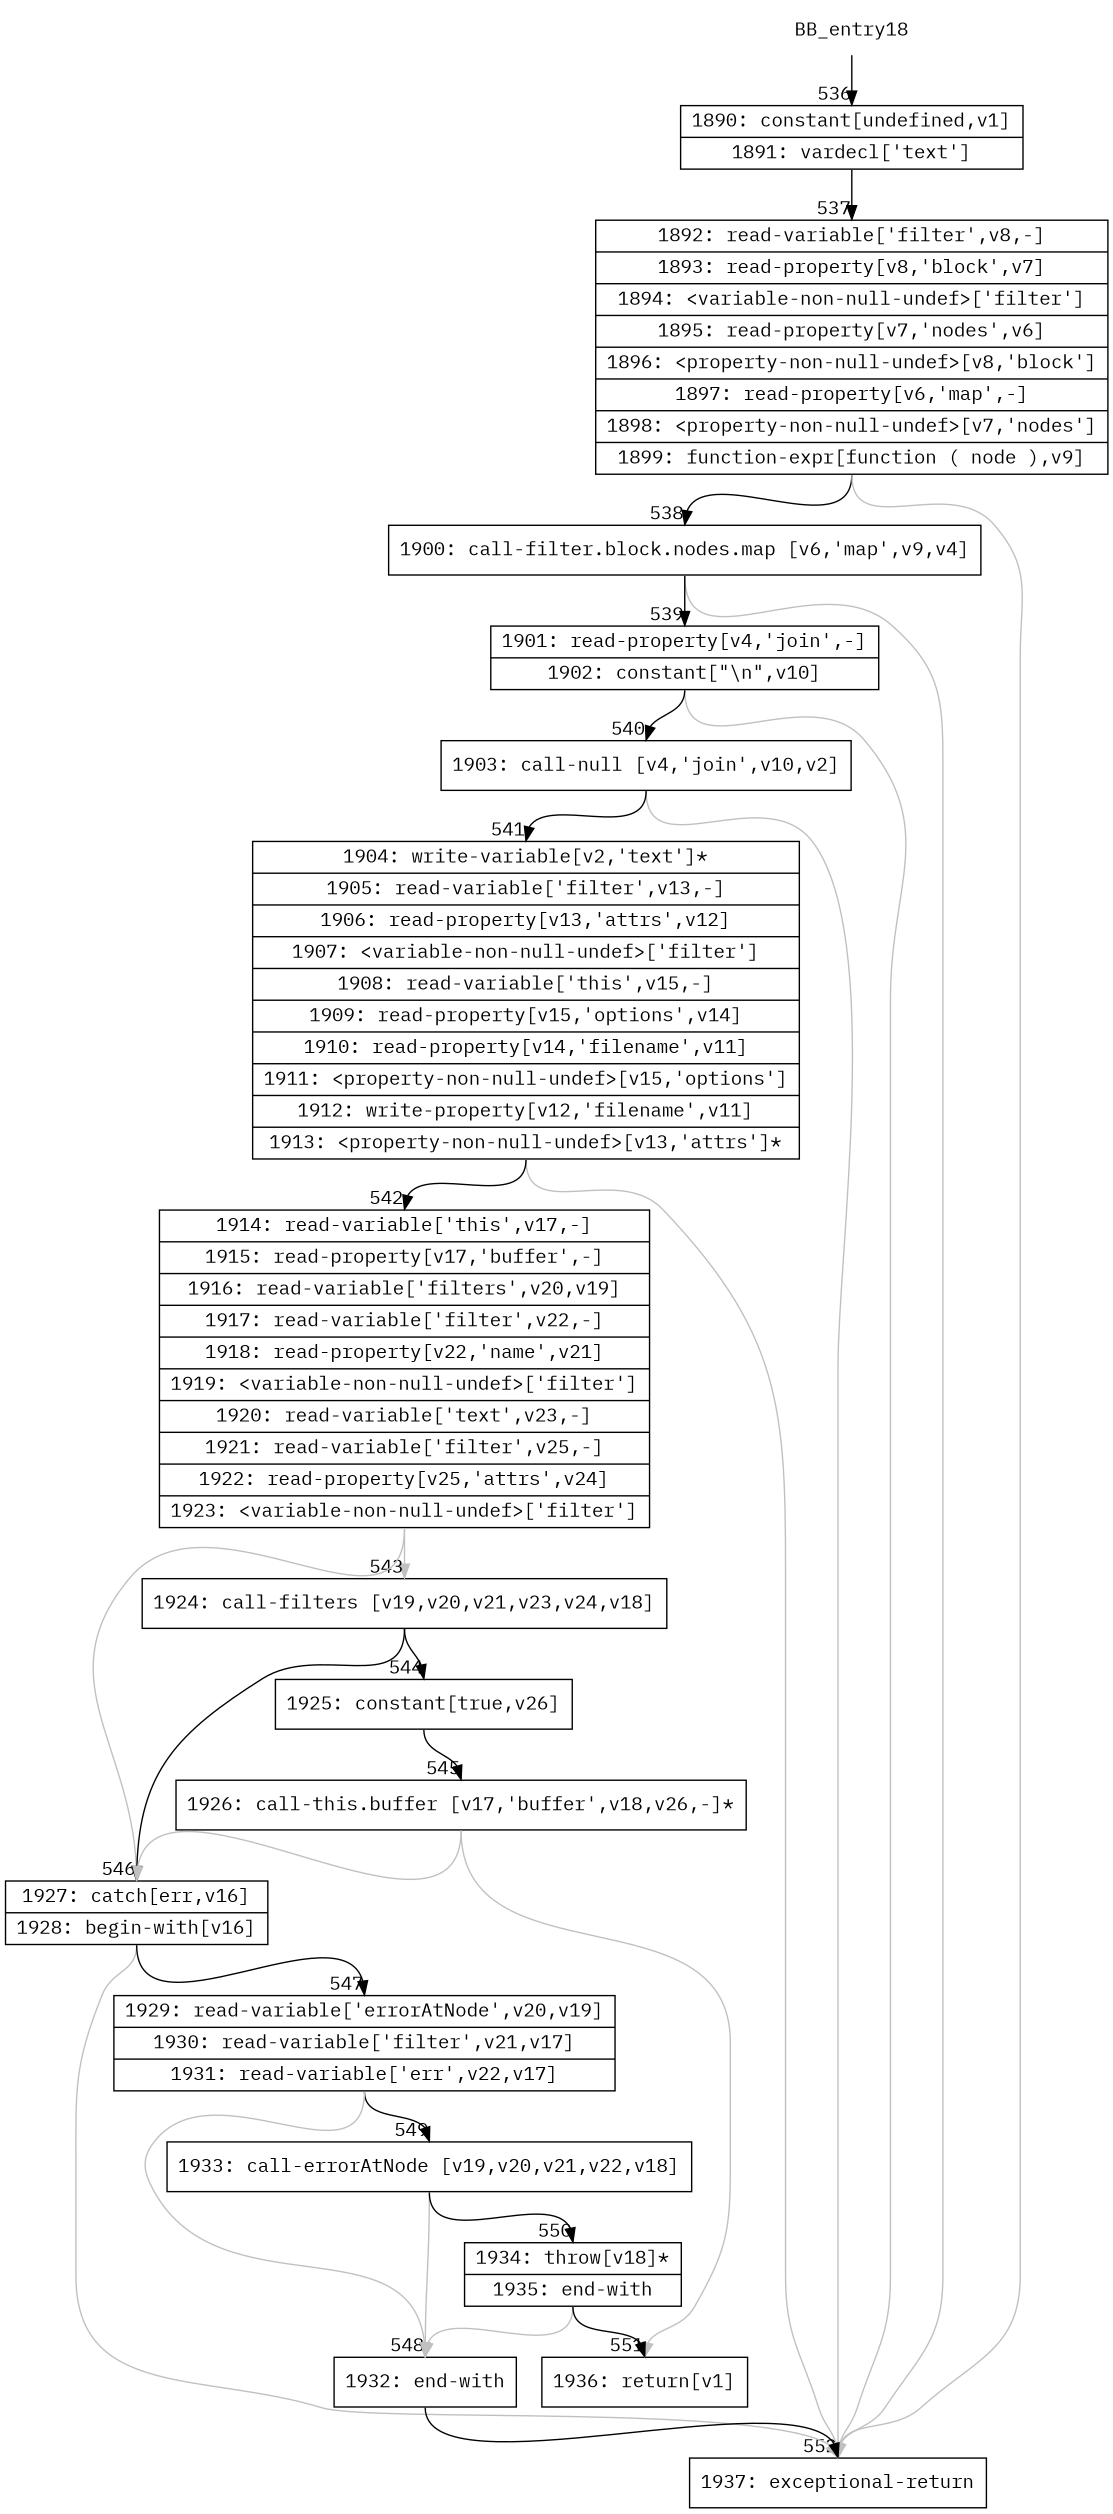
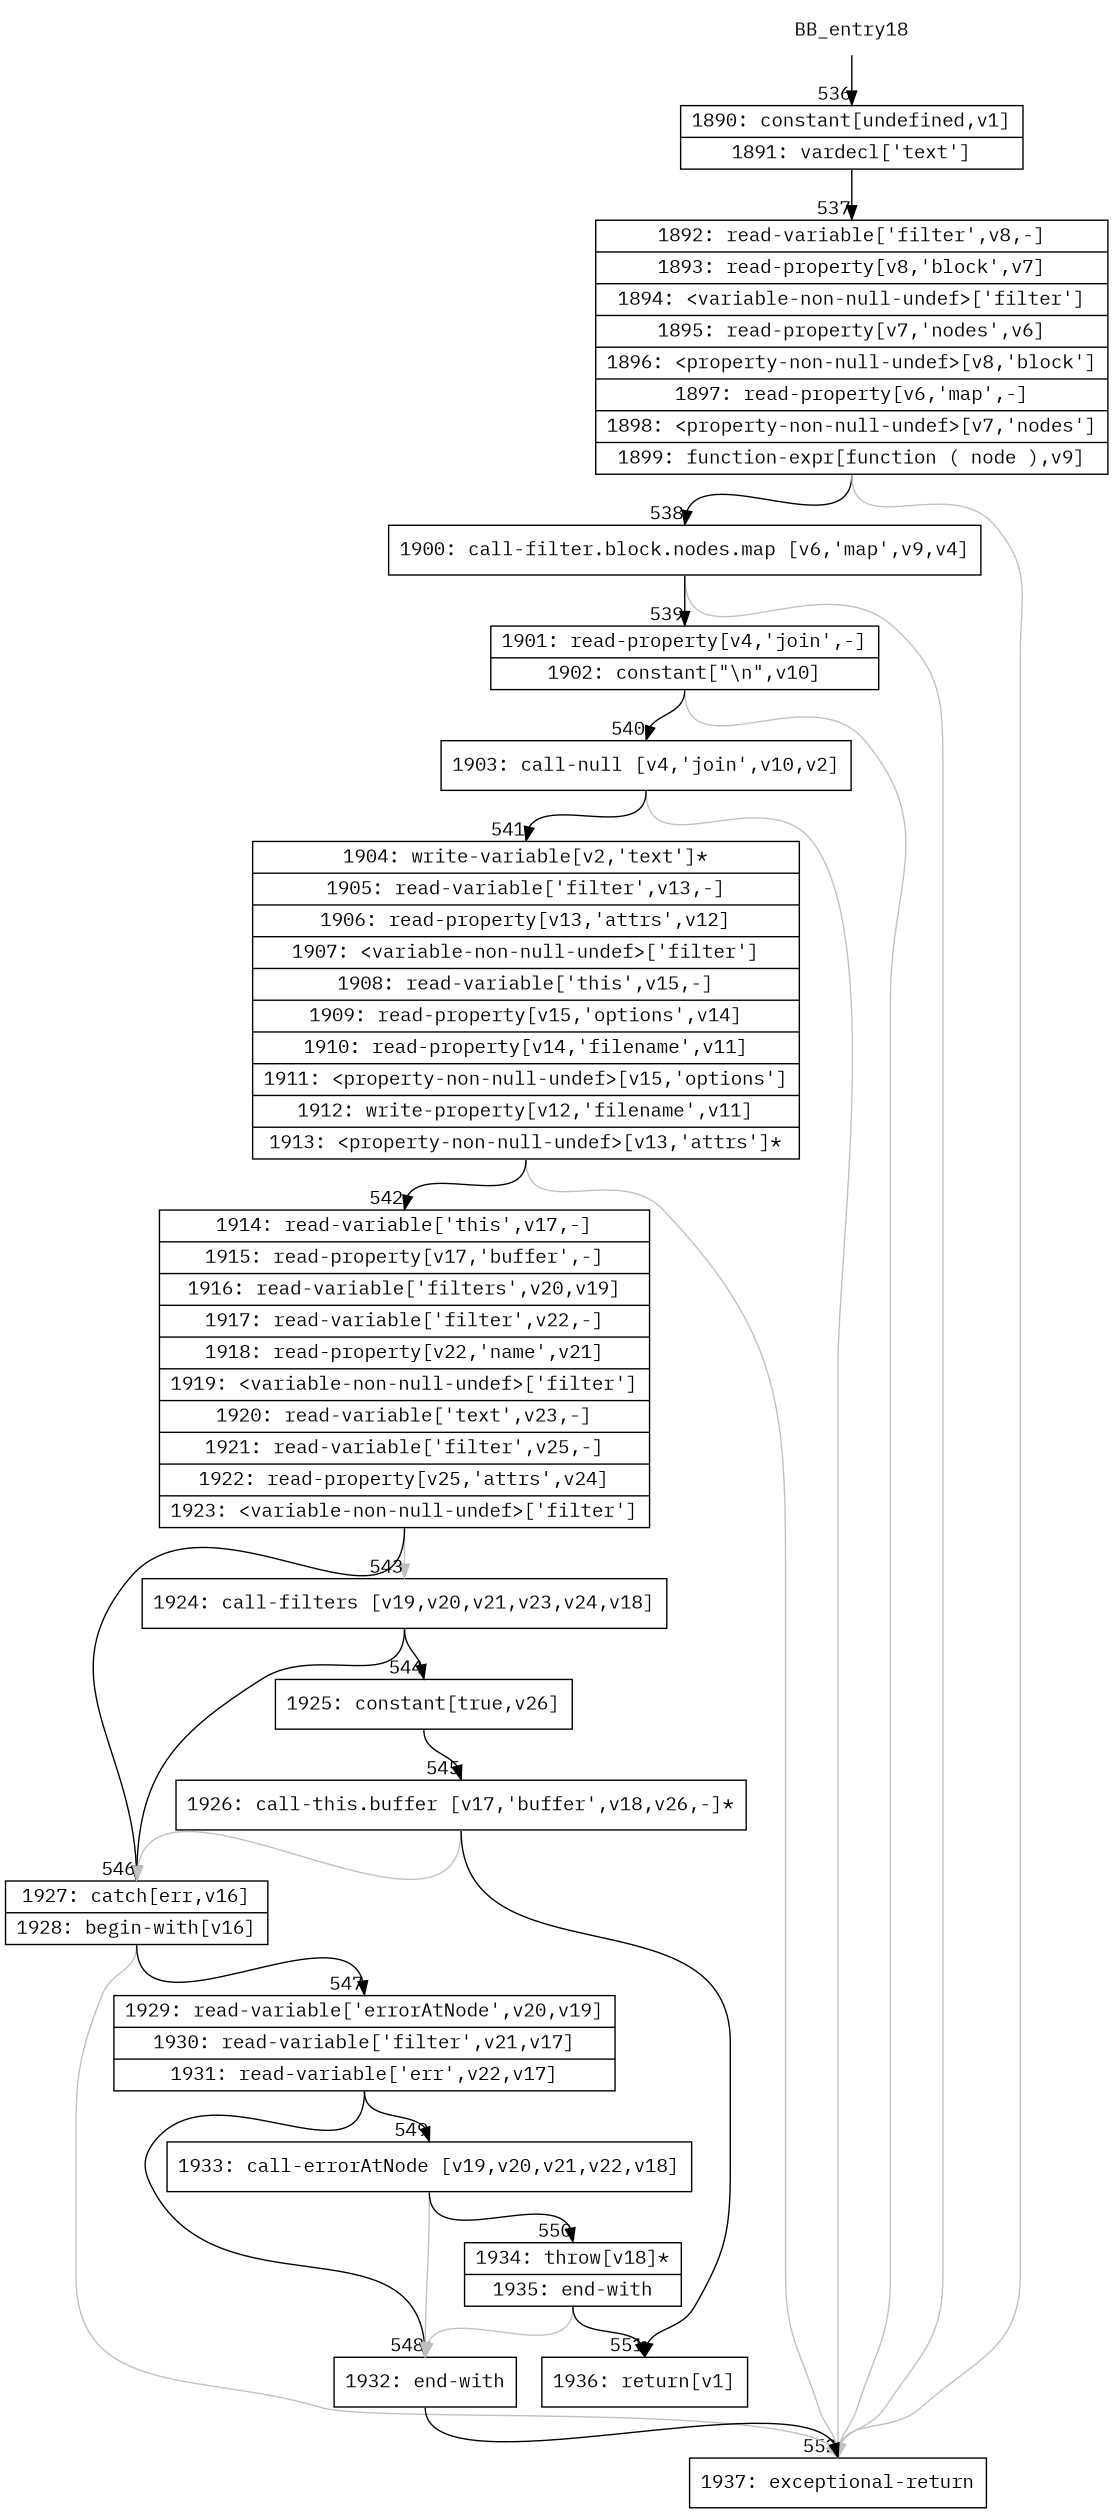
(135, 1574) -> (135, 1574)
(725, 2021) -> (725, 2021)
(165, 2204) -> (165, 2204)
